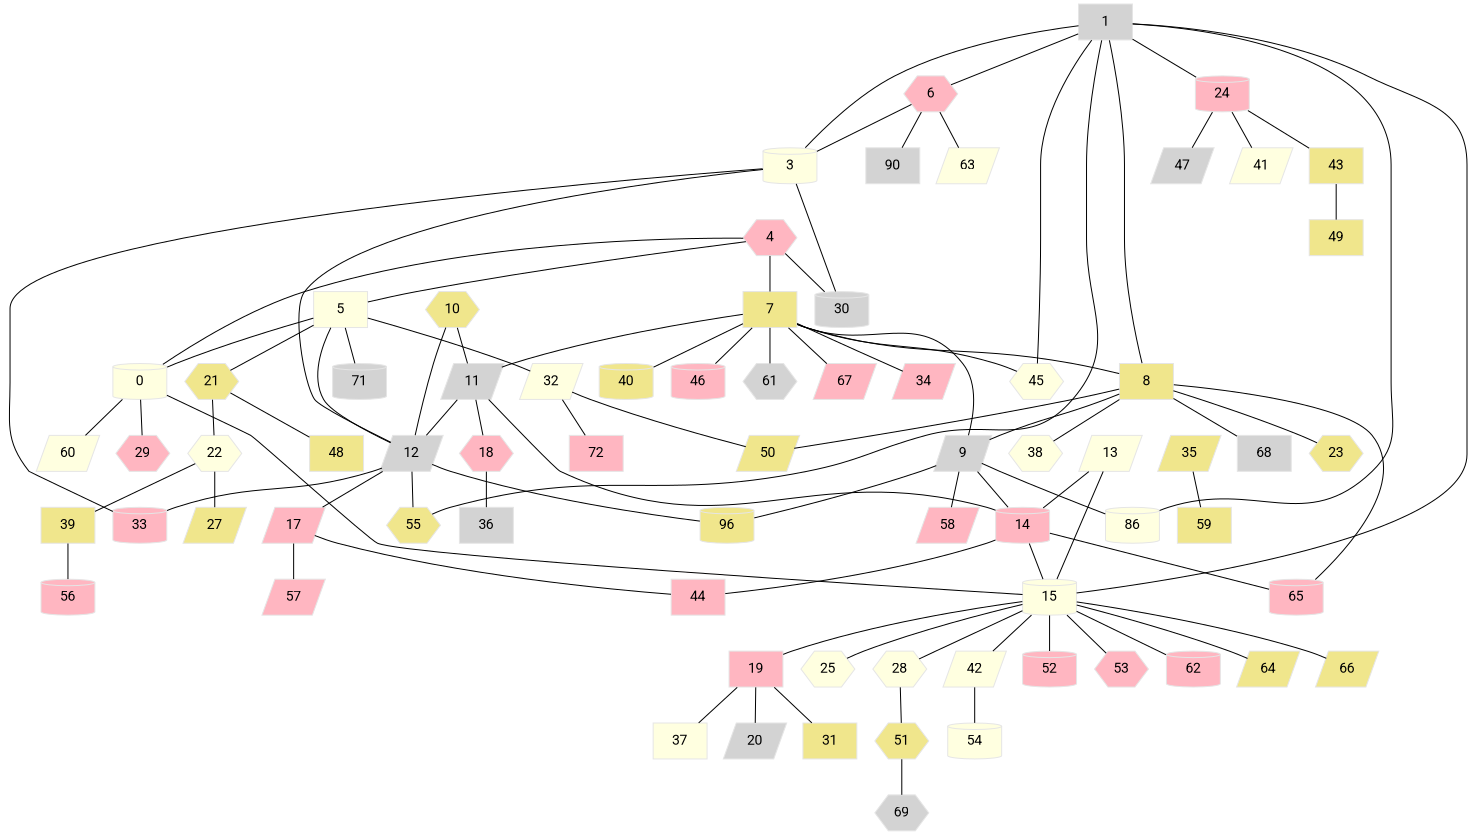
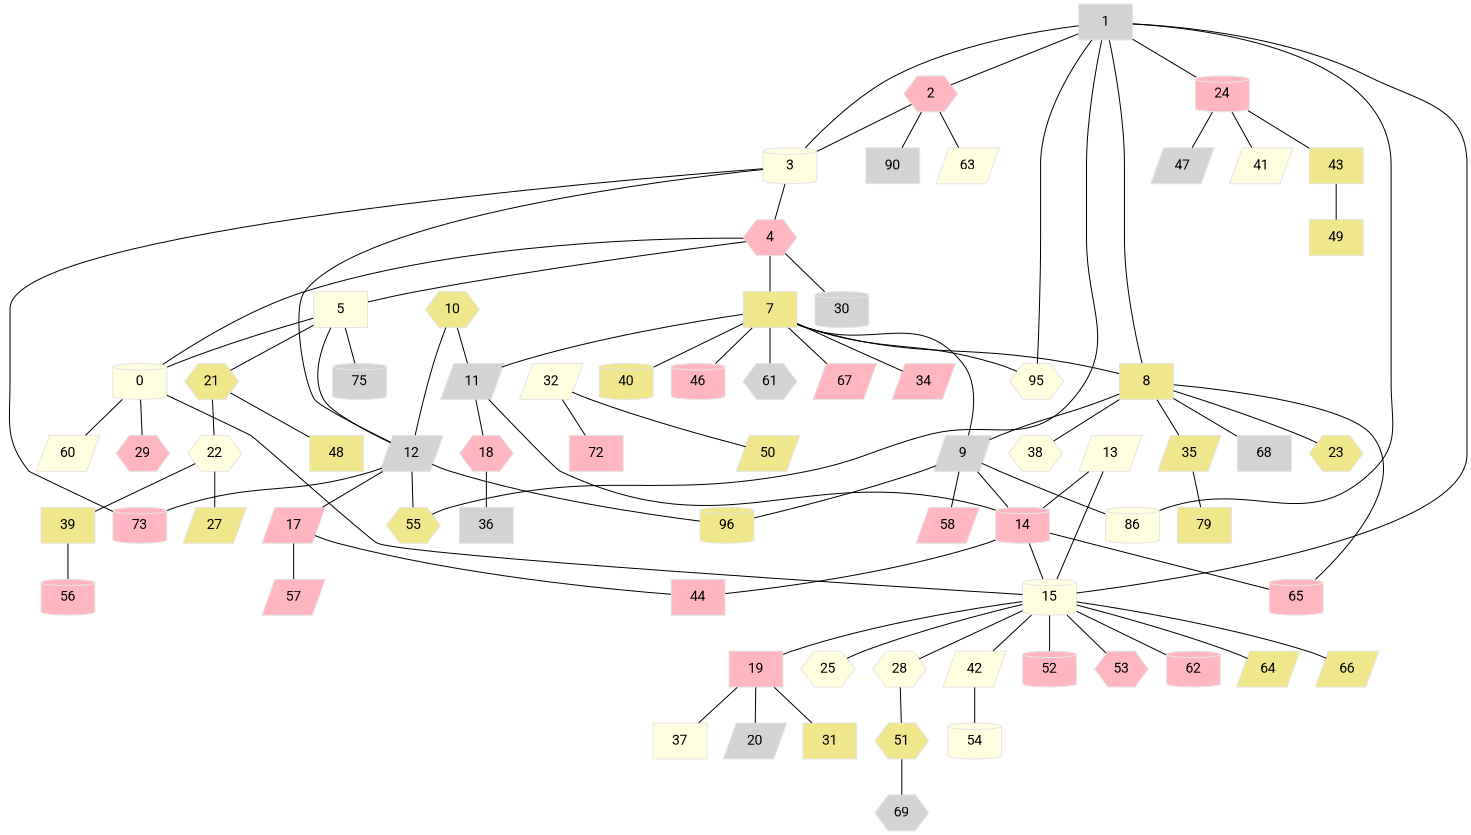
(931, 94) -> (931, 94)
(816, 238) -> (780, 202)
(450, 343) -> none
(360, 381) -> (360, 381)
(1037, 381) -> (1037, 381)
(442, 418) -> none
(957, 421) -> (1168, 418)
(140, 525) -> (140, 525)
(1204, 525) -> (1204, 525)
